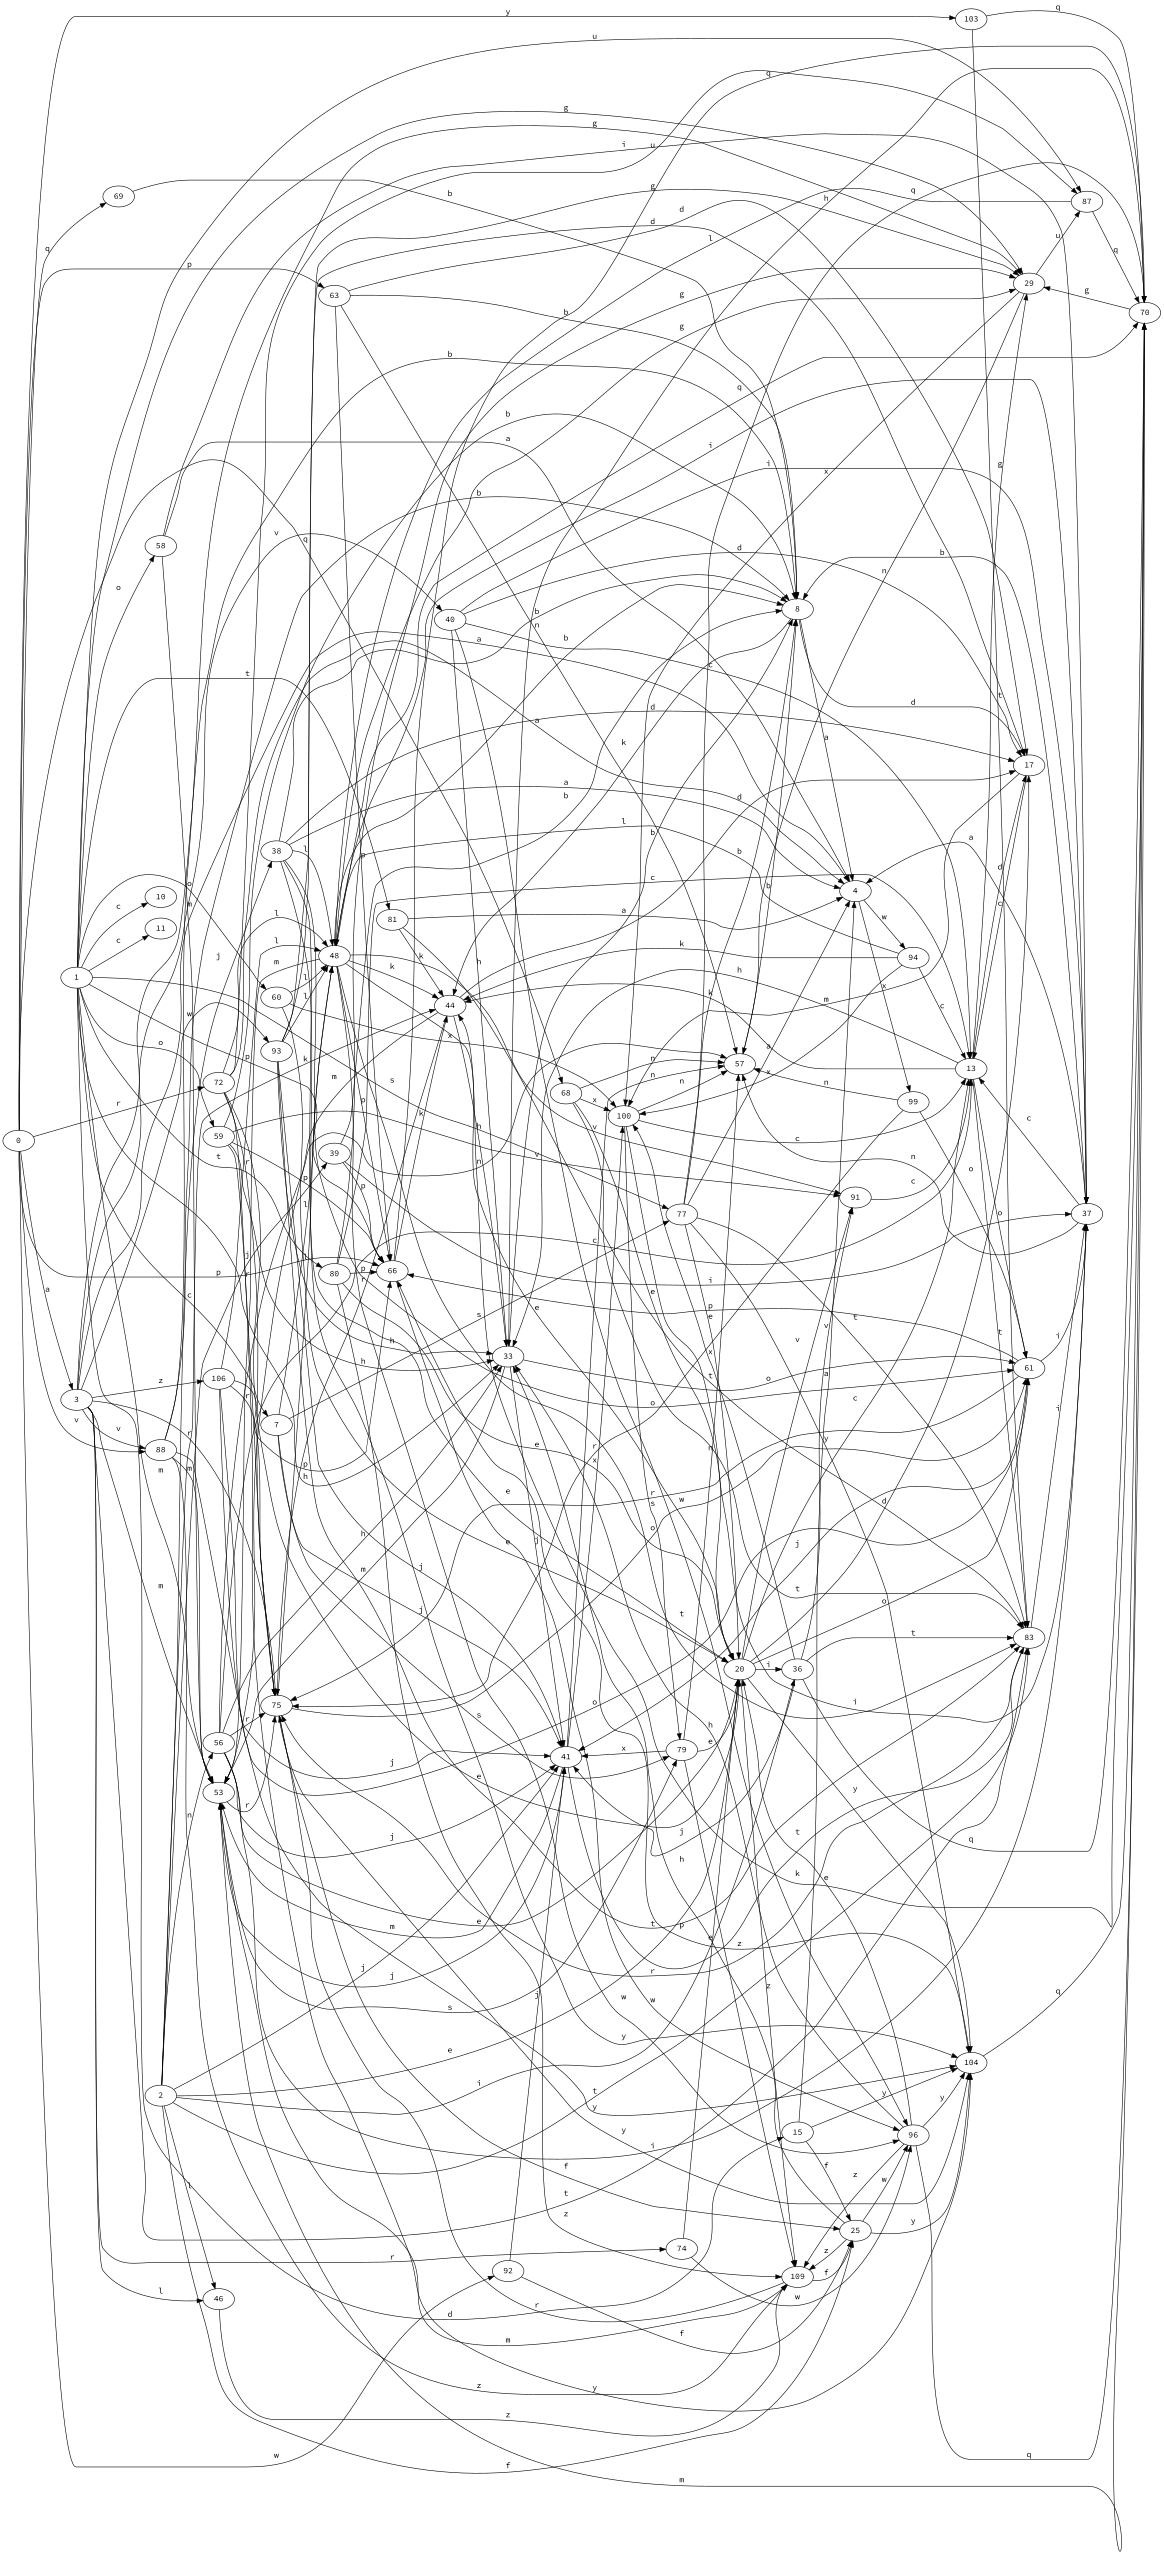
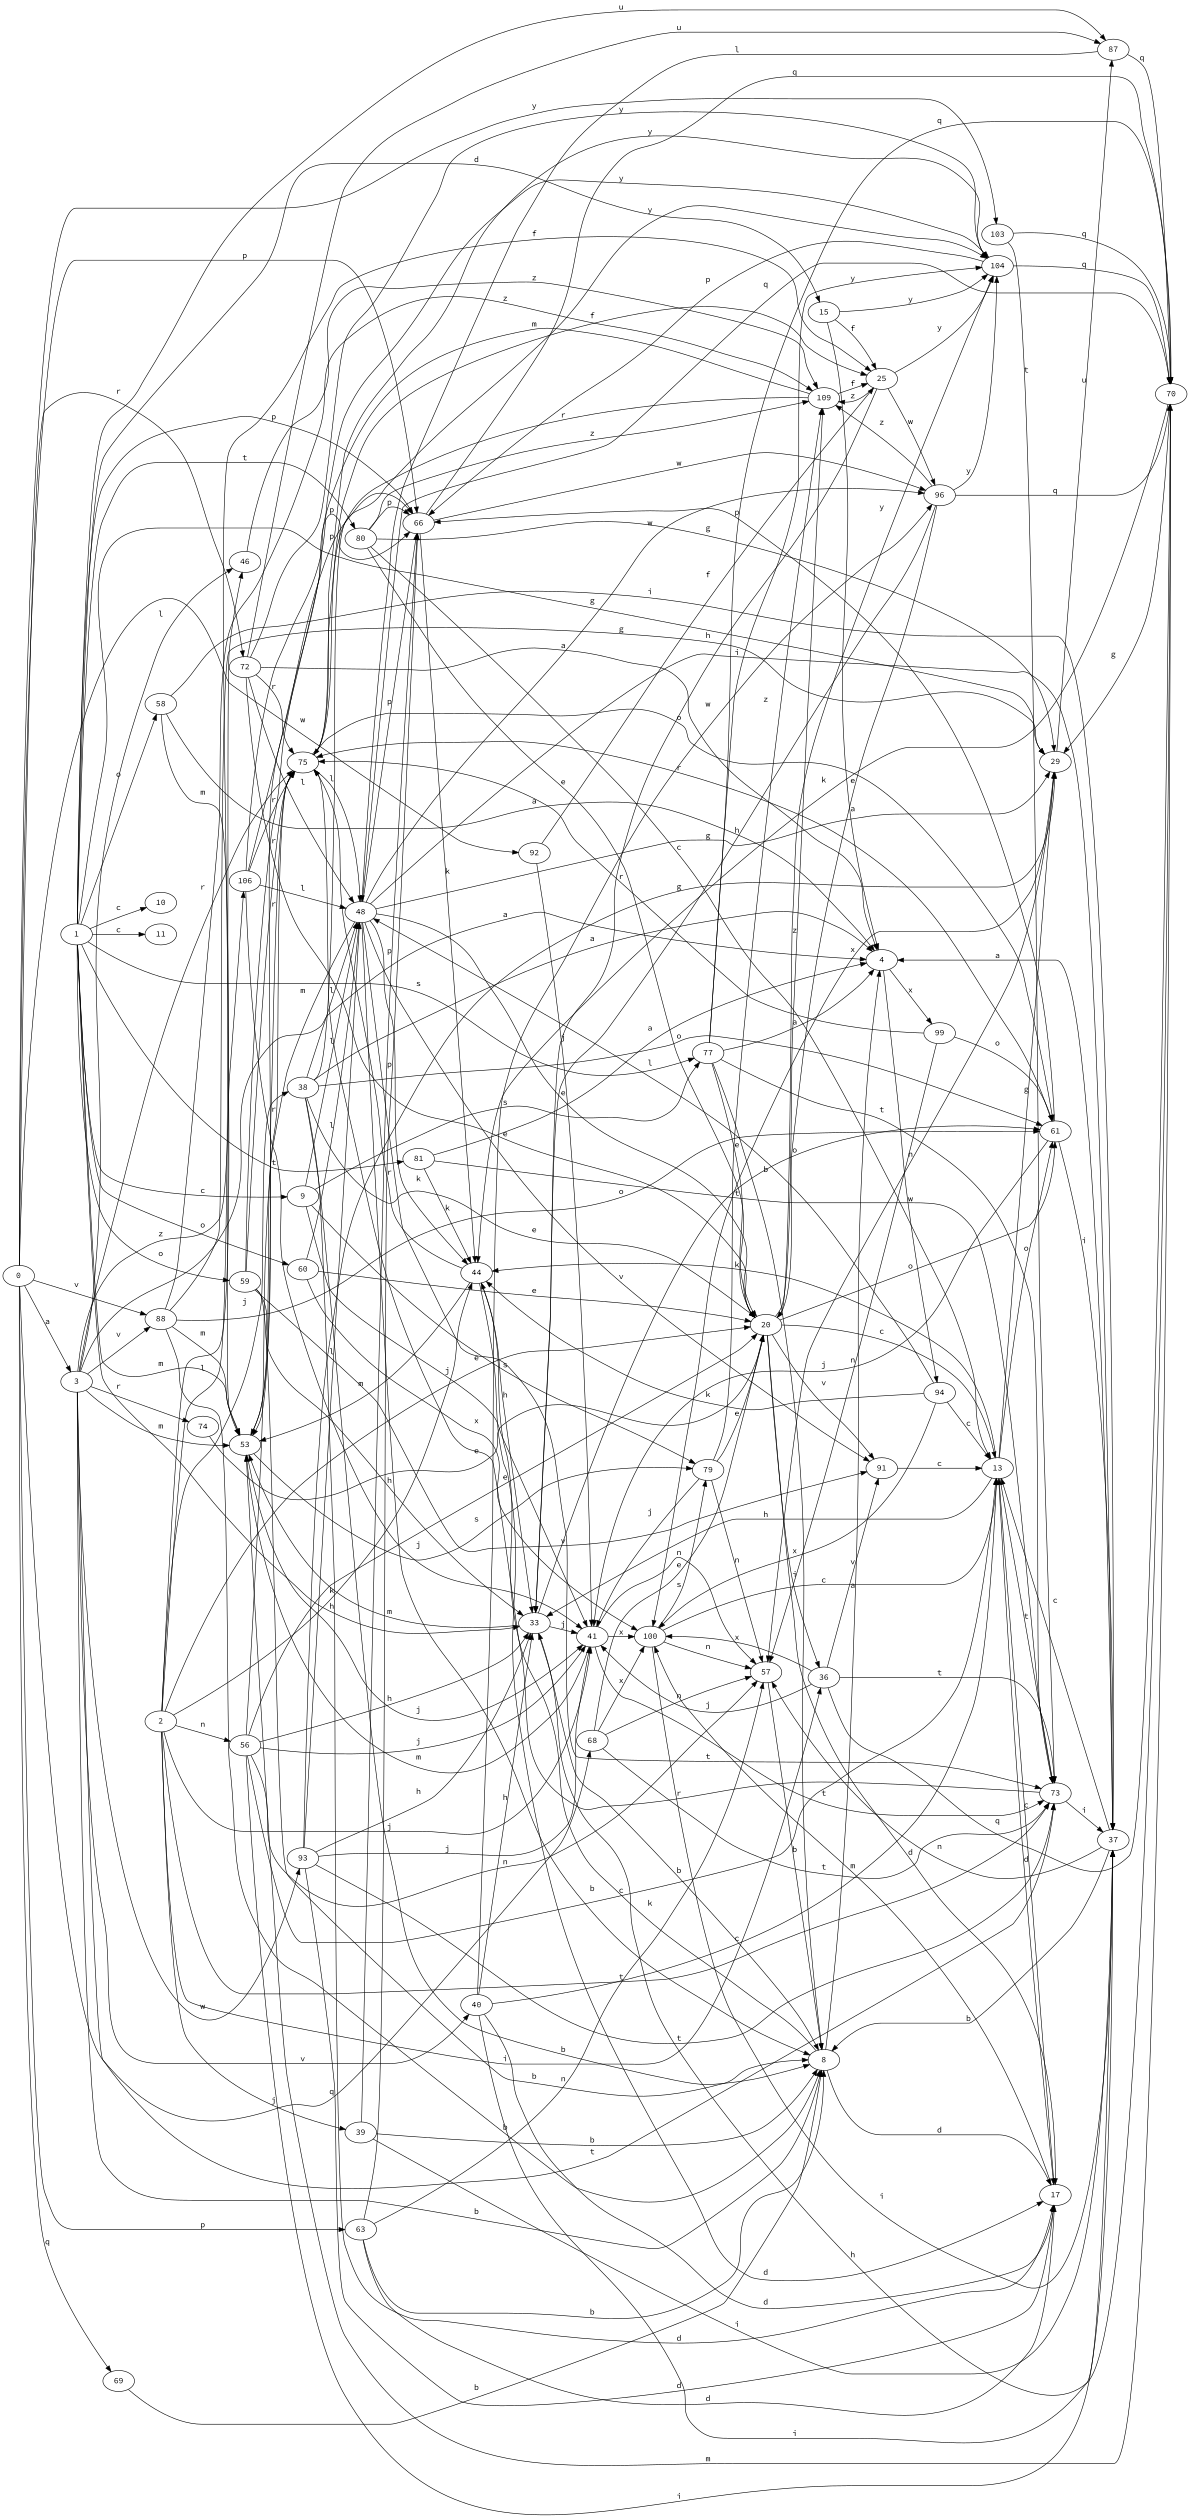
(277, 1425) -> (303, 1196)
(1029, 1638) -> (1055, 1793)
(624, 1749) -> (650, 1512)
(835, 2290) -> none
